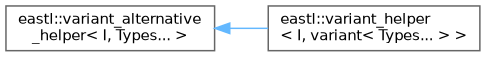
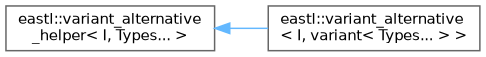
(374, 28) -> (374, 28)
